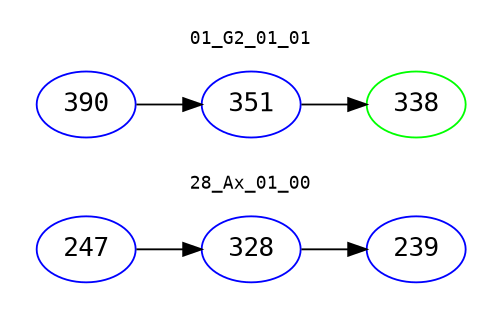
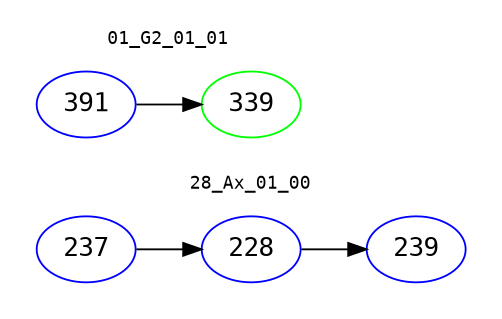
(86, 104) -> none
(251, 104) -> (86, 104)
(416, 104) -> (251, 104)
(86, 249) -> (86, 249)
(251, 249) -> (251, 249)
